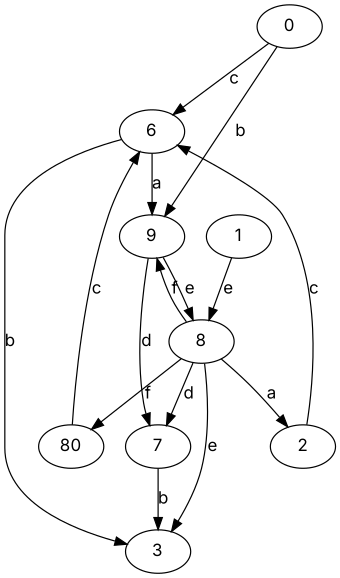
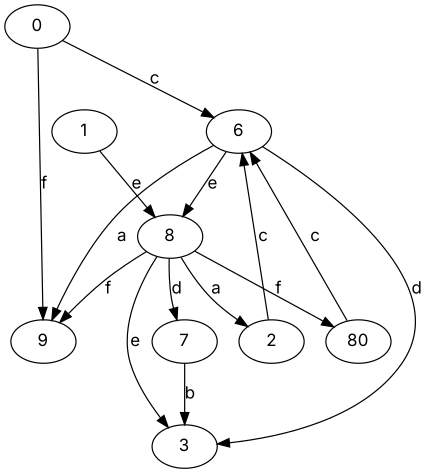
(241, 132) -> (45, 184)
(176, 283) -> (208, 179)
(140, 336) -> none
(10, 342) -> (417, 289)
